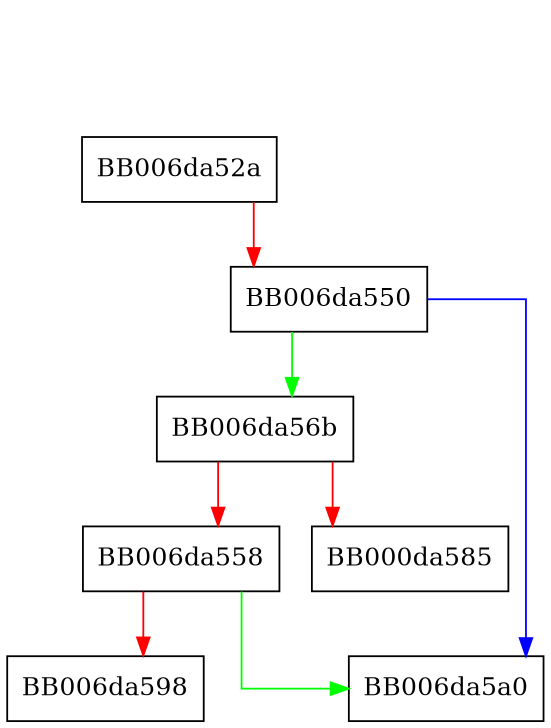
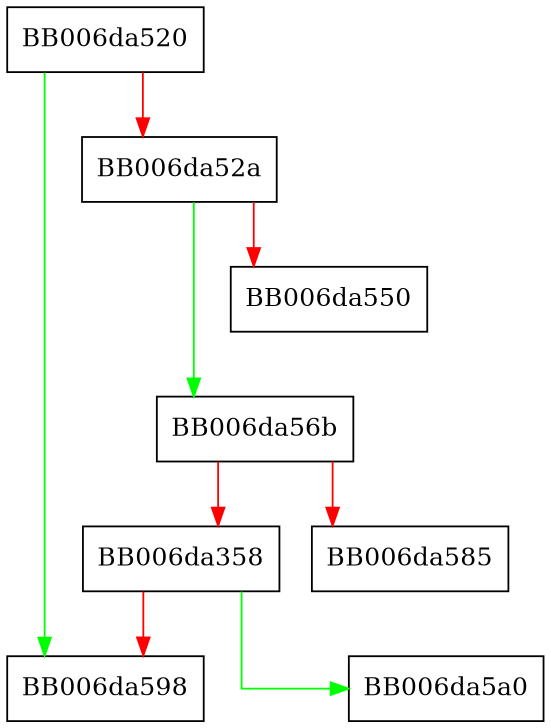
none -> (105, 40)
(292, 355) -> (194, 290)
(526, 419) -> none
(181, 559) -> (181, 559)
(410, 559) -> (410, 559)
